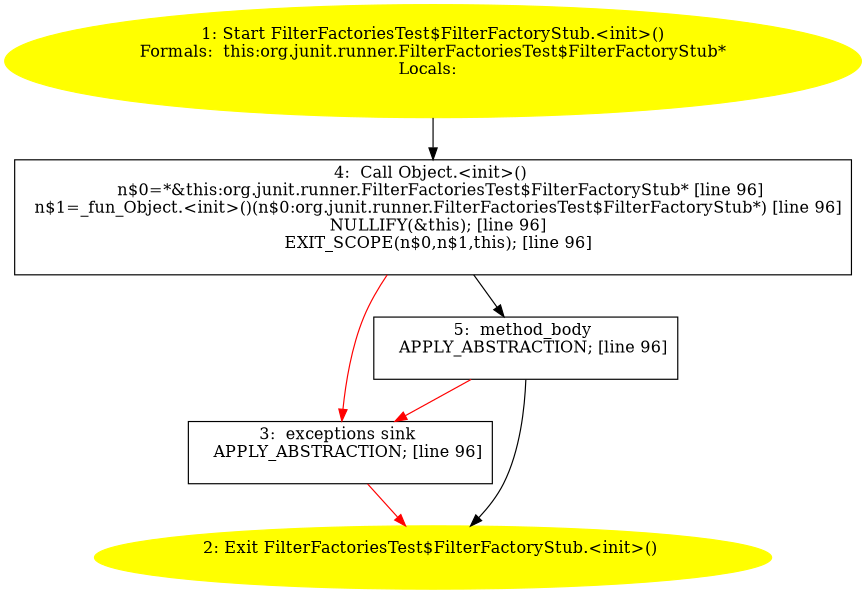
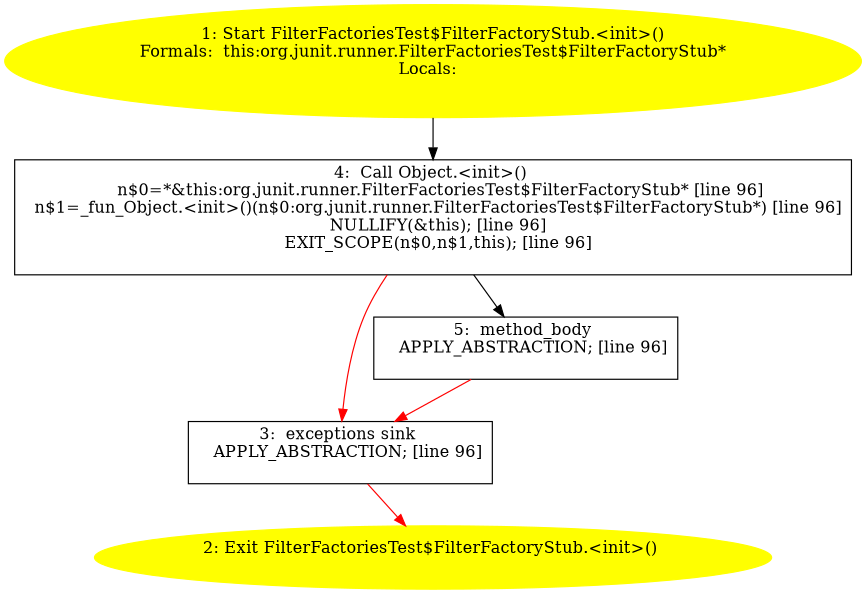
(515, 453) -> none
